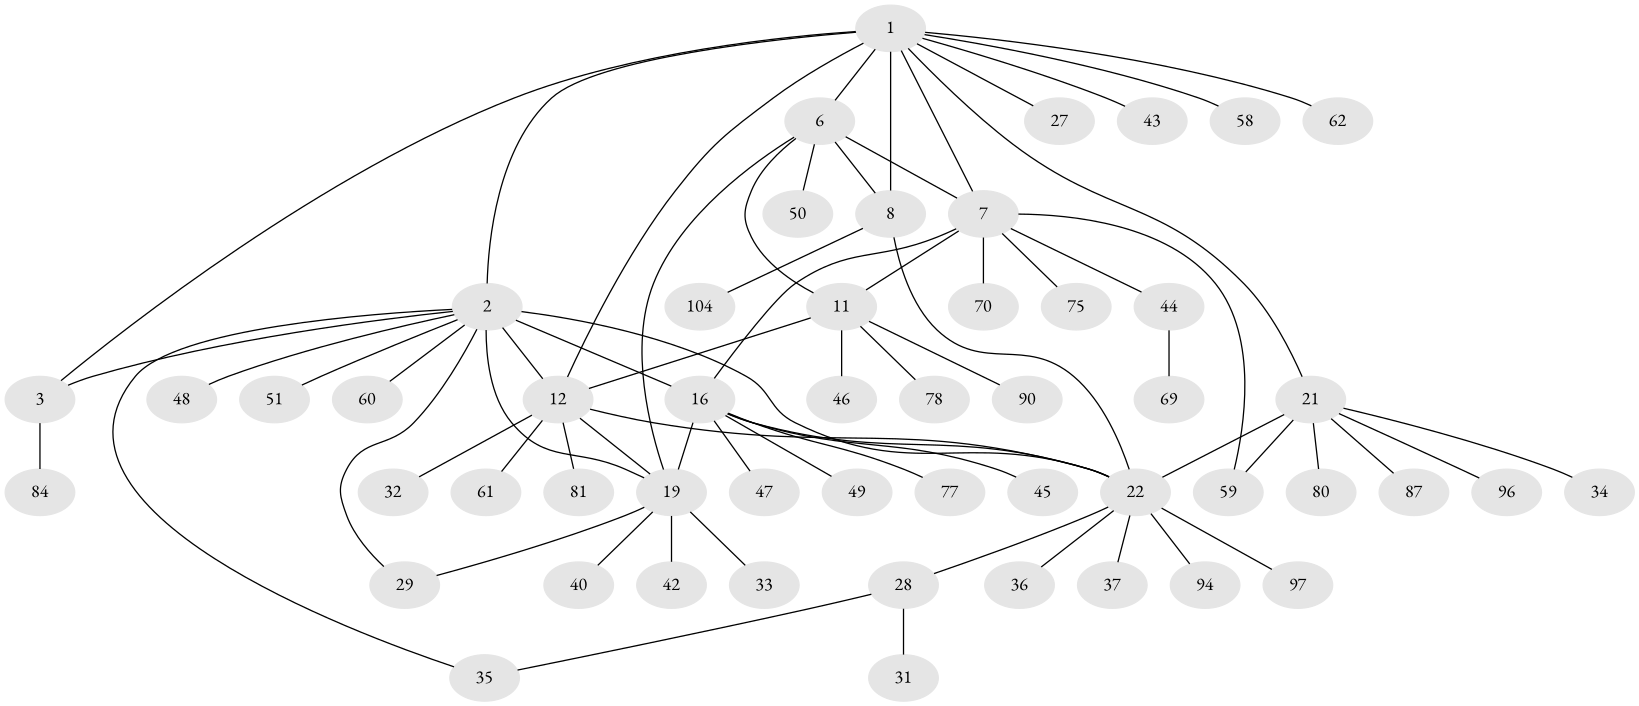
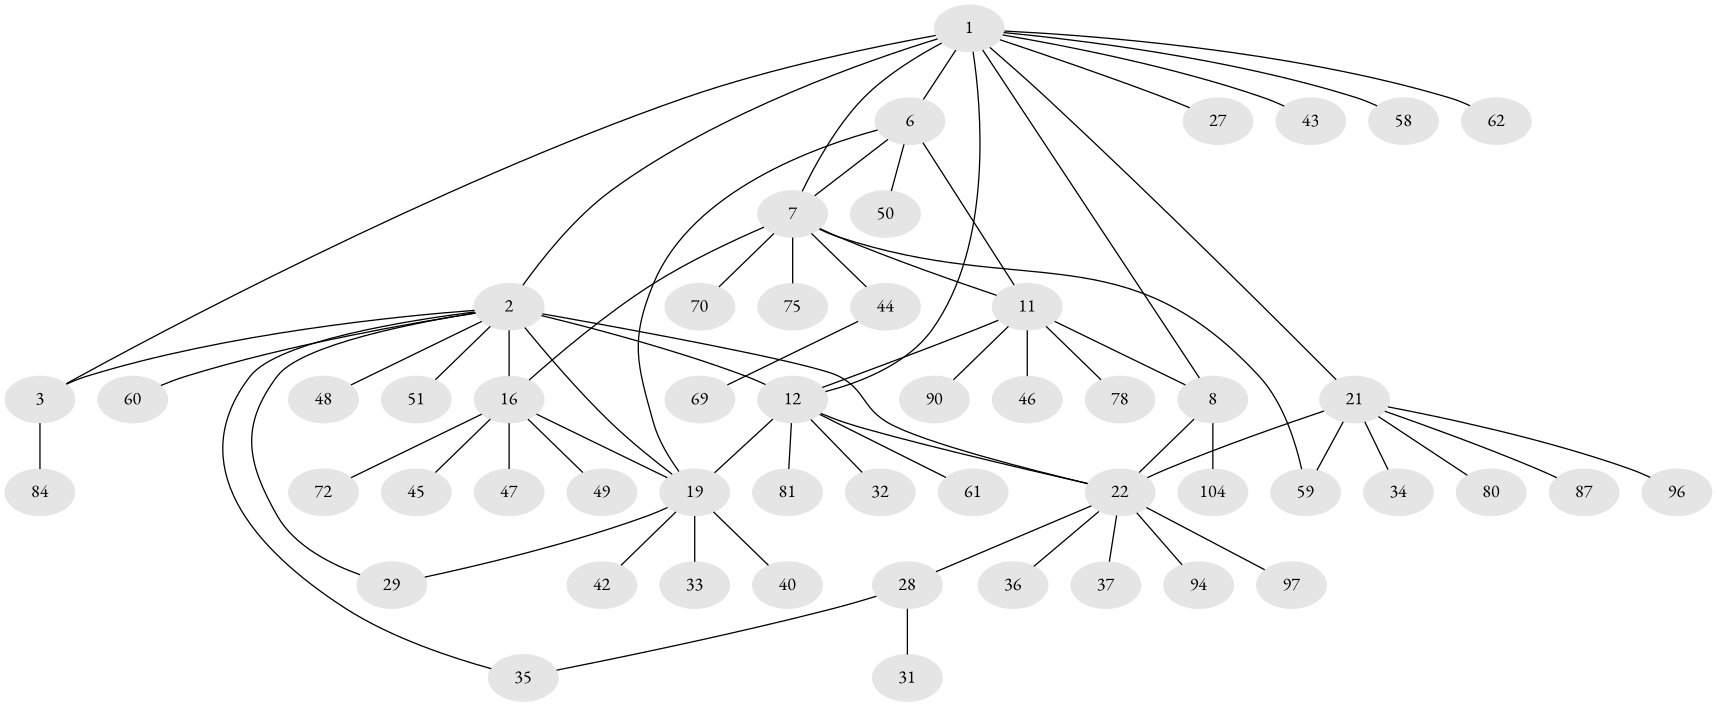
(855, 168) -> (1120, 353)
(918, 445) -> none
(950, 492) -> (324, 492)
